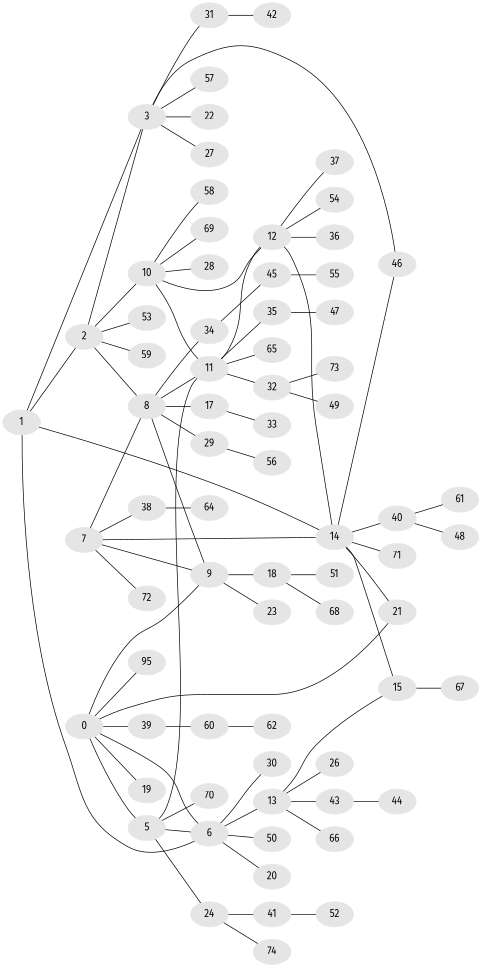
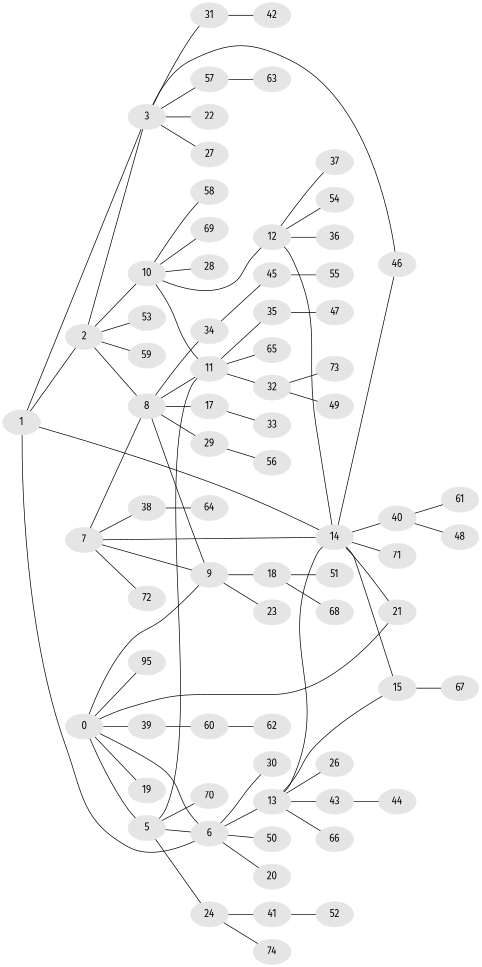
none -> (272, 79)
(240, 312) -> none
none -> (303, 669)
